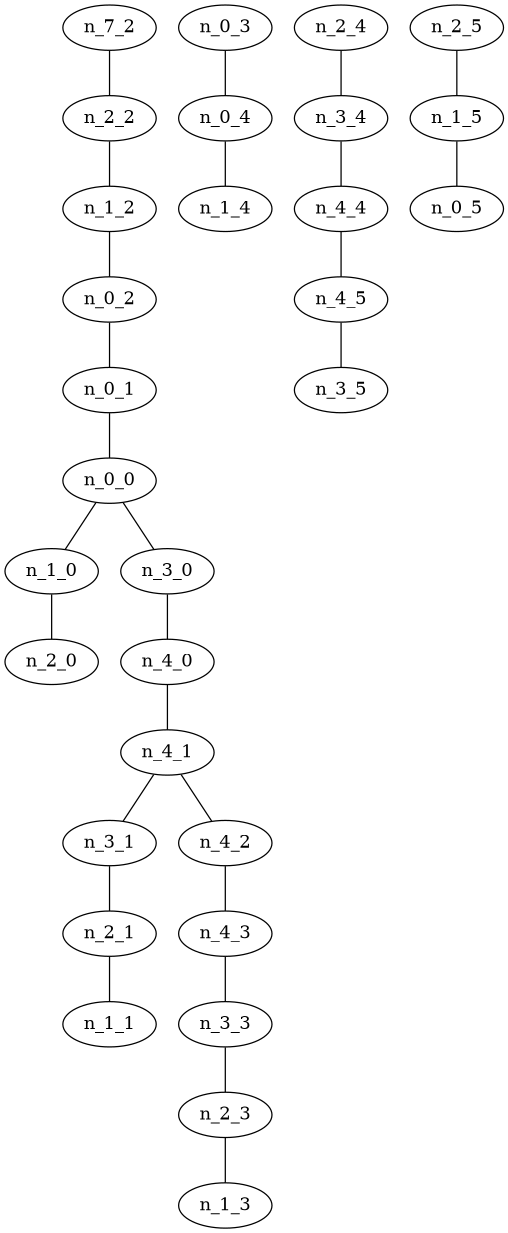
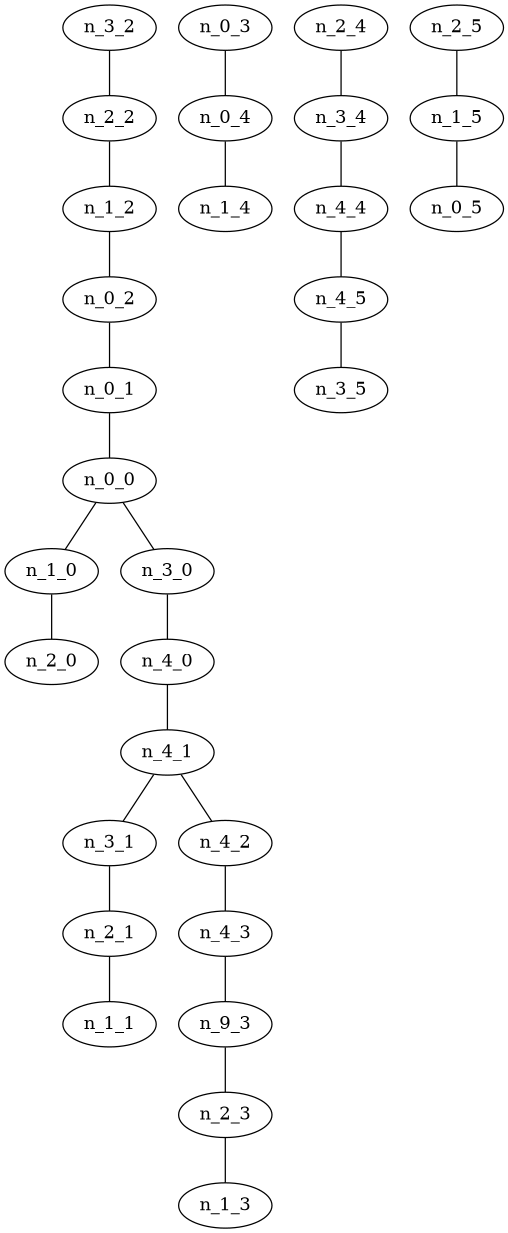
(110, 28) -> (110, 28)
(225, 1024) -> (225, 1024)
